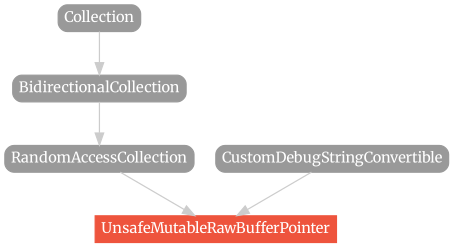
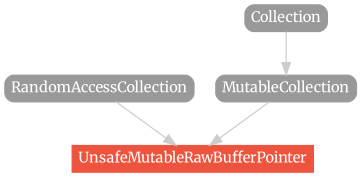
(99, 89) -> none
none -> (286, 89)
(332, 159) -> none
